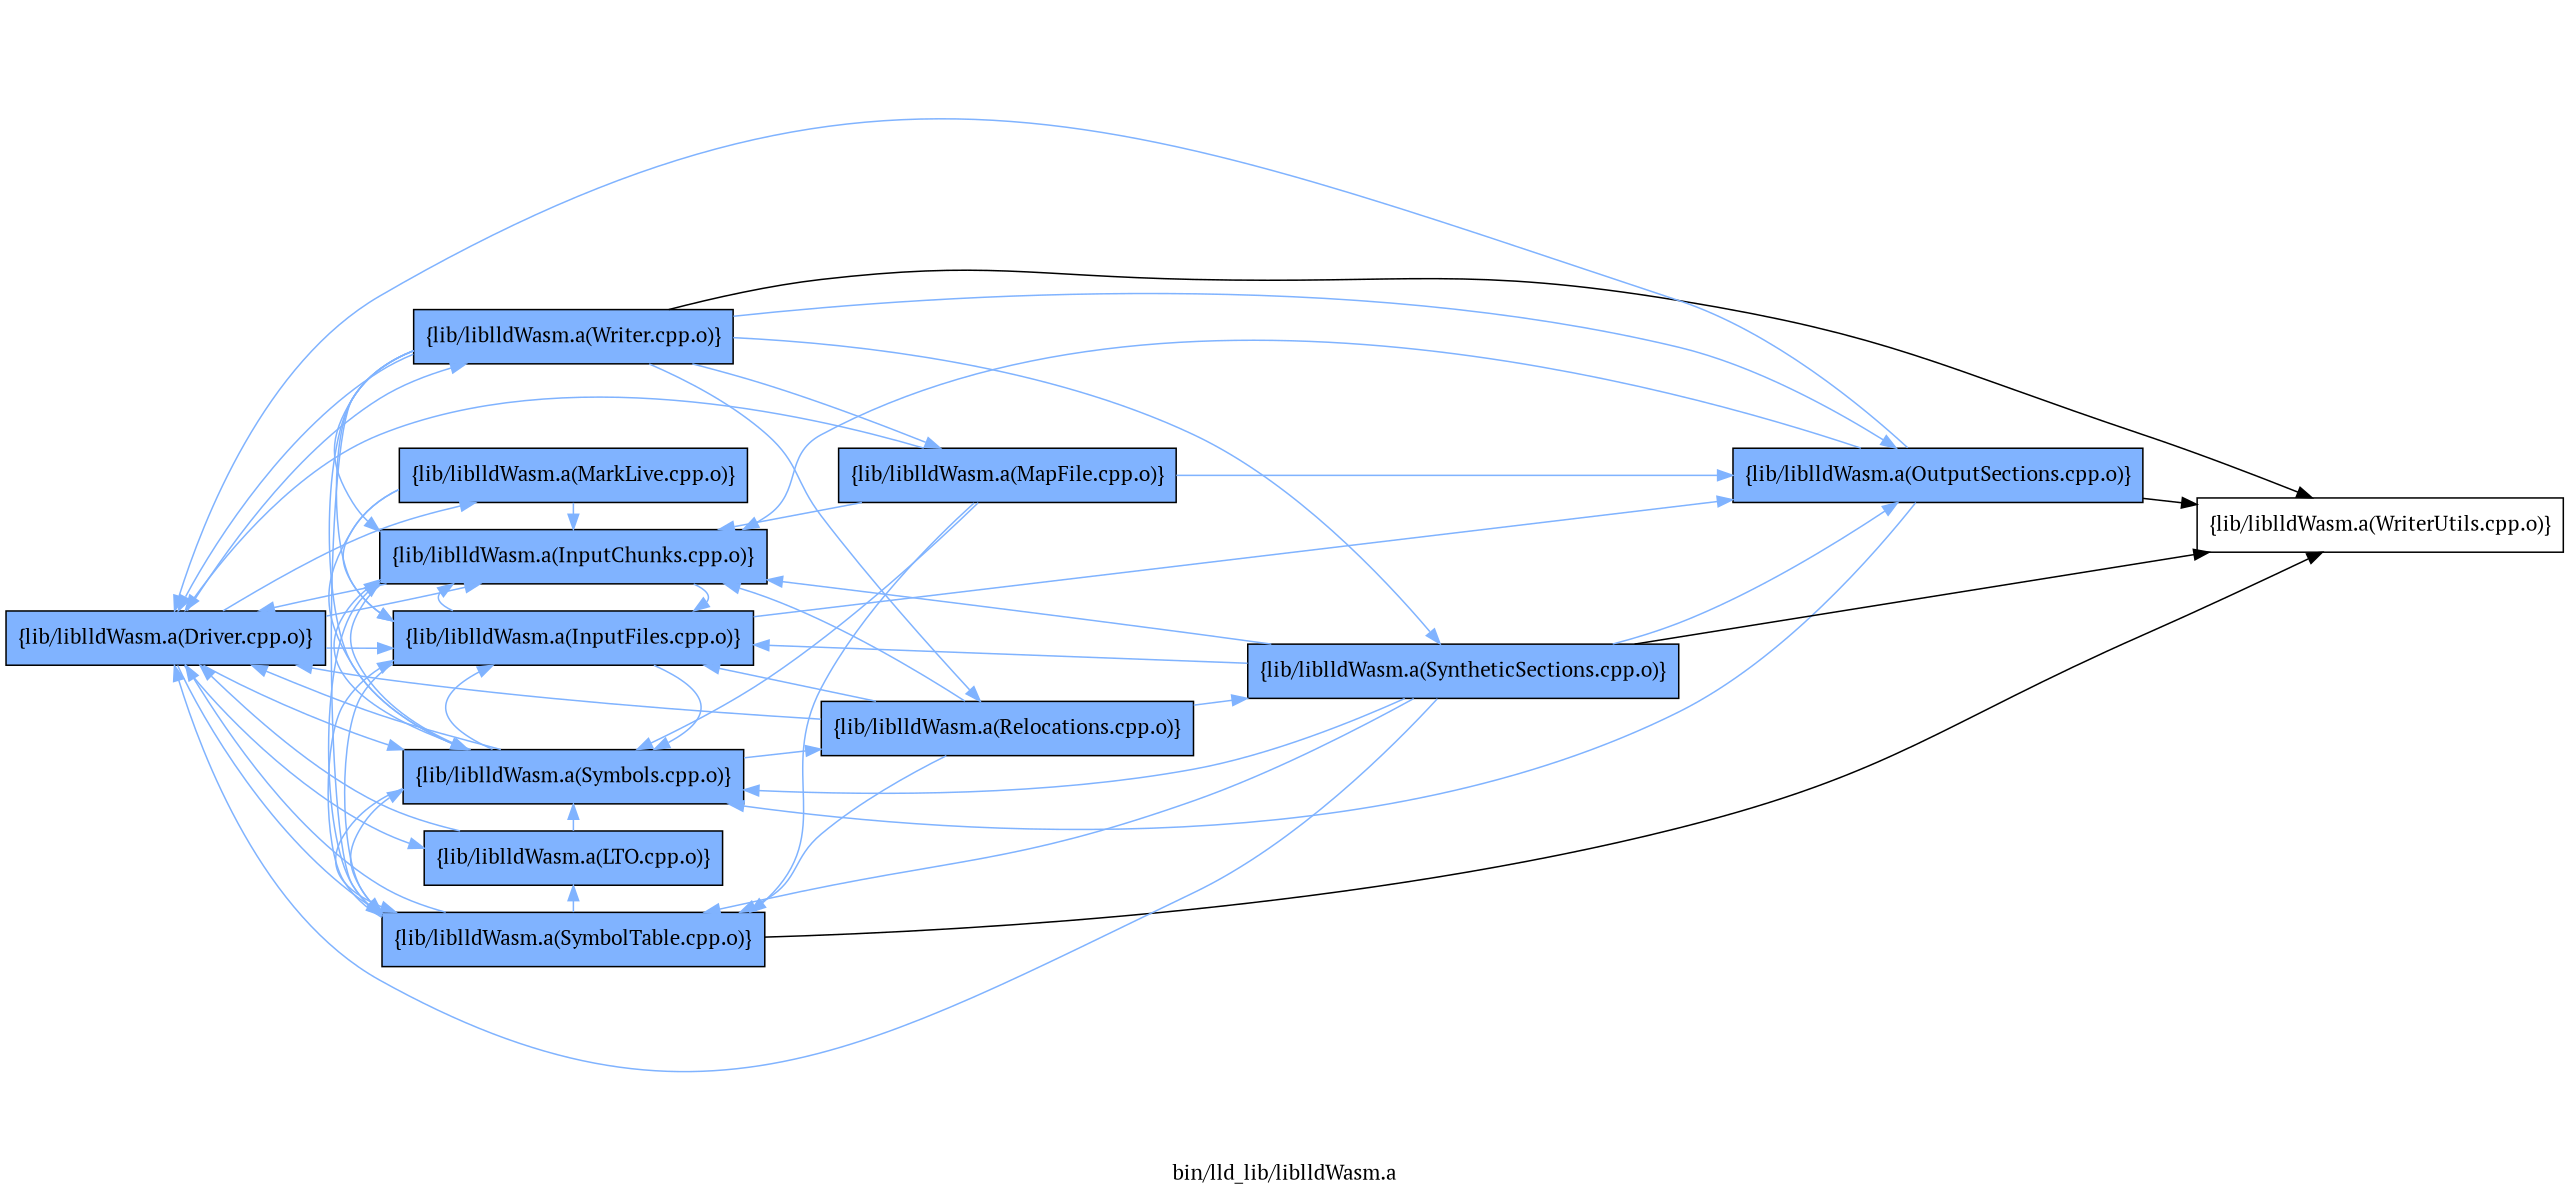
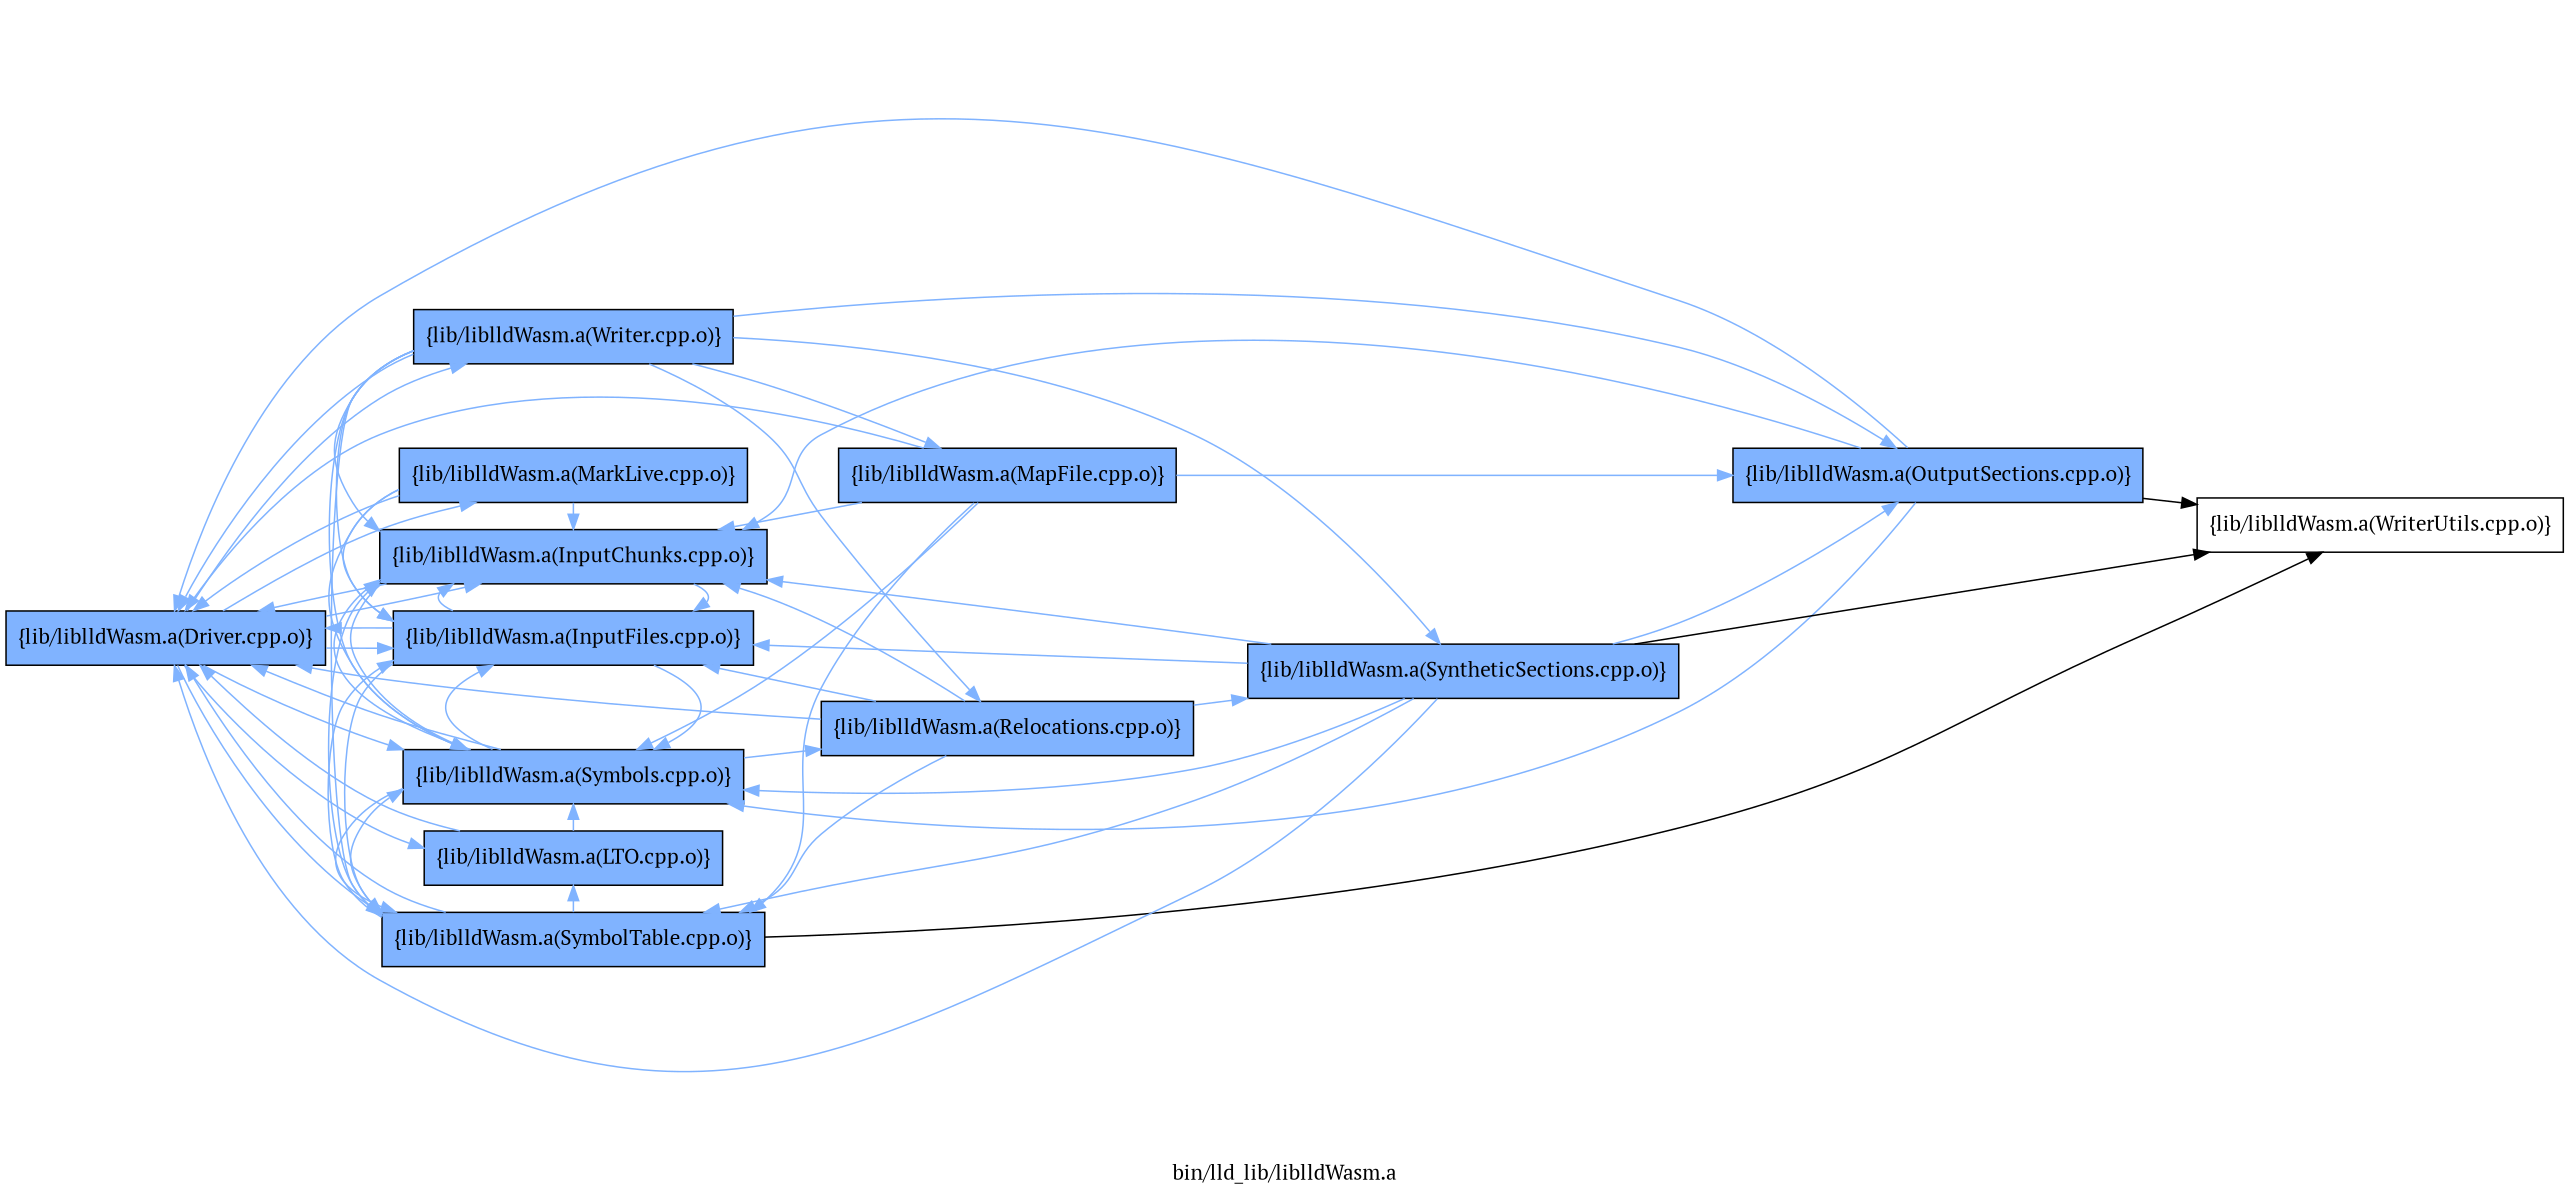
(1497, 280) -> none
none -> (298, 541)
(1236, 559) -> (367, 628)
